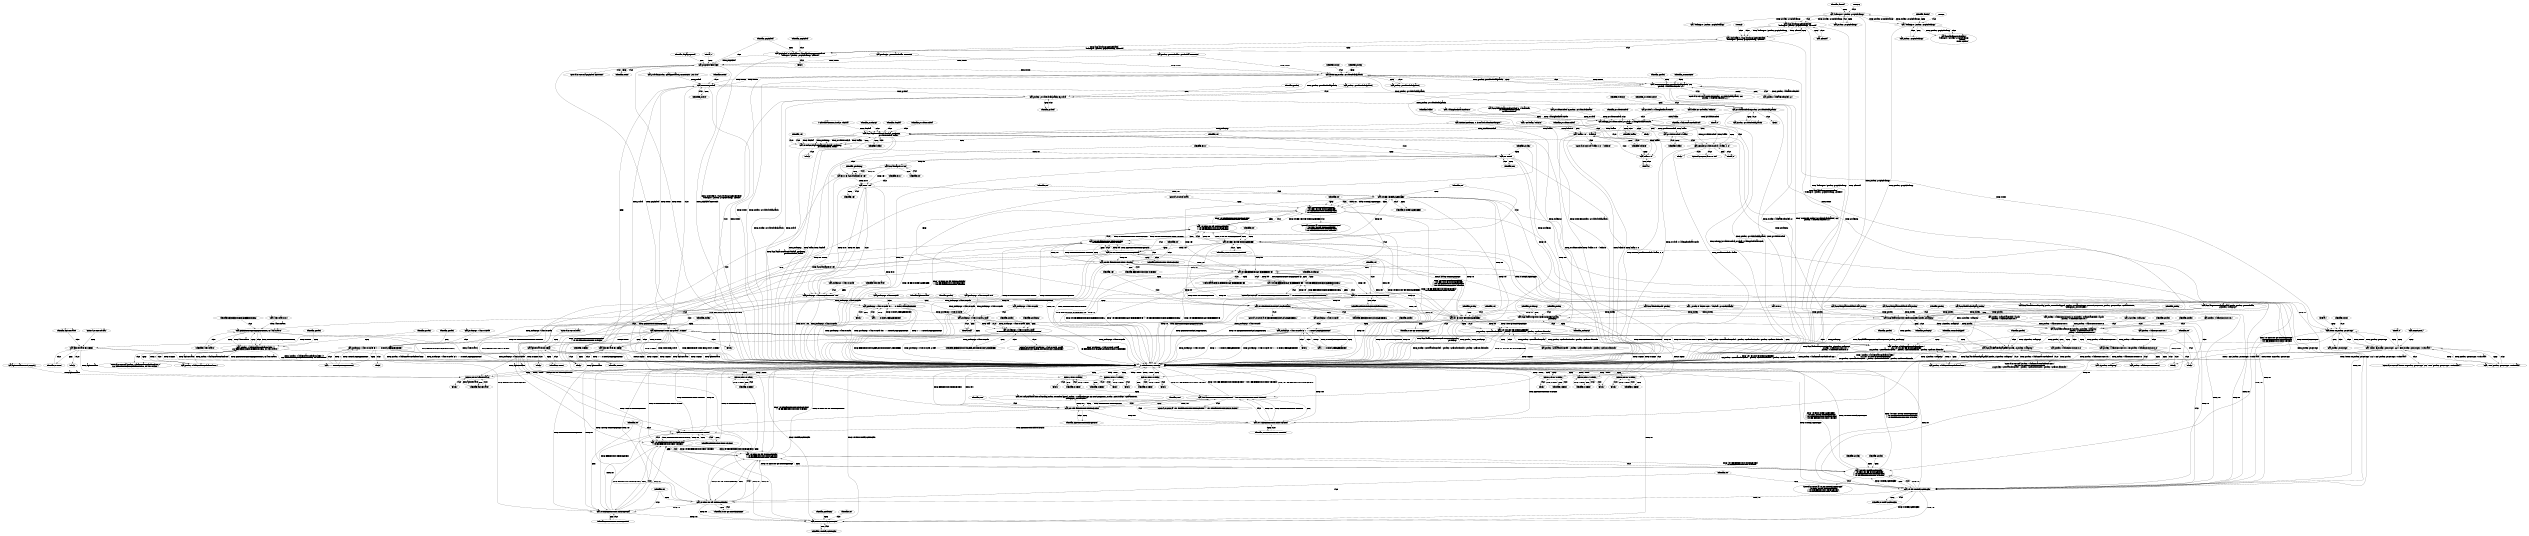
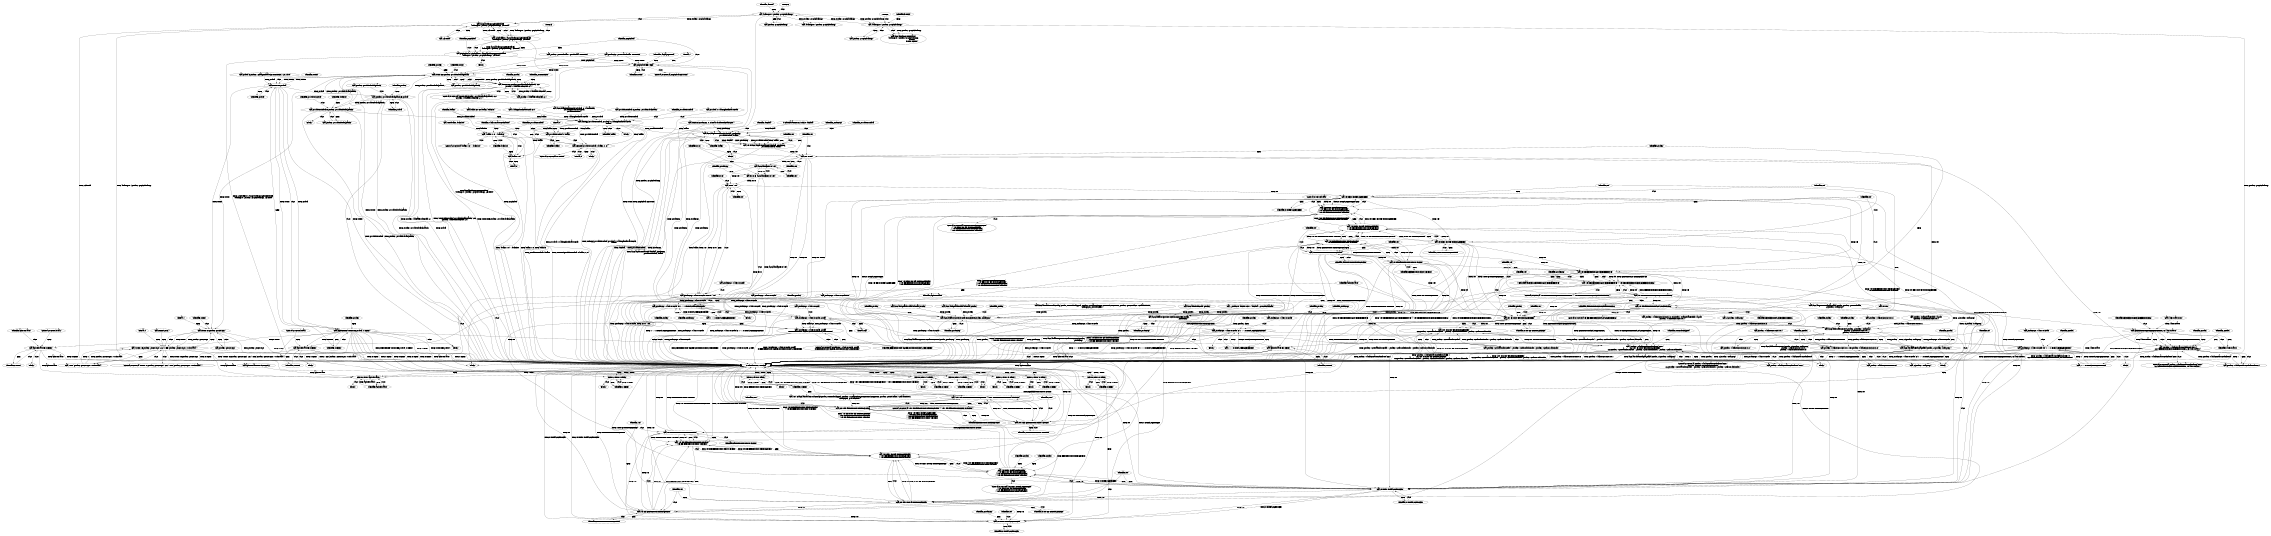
(1970, 306) -> none
(1370, 318) -> (1775, 318)
(477, 377) -> (368, 377)
